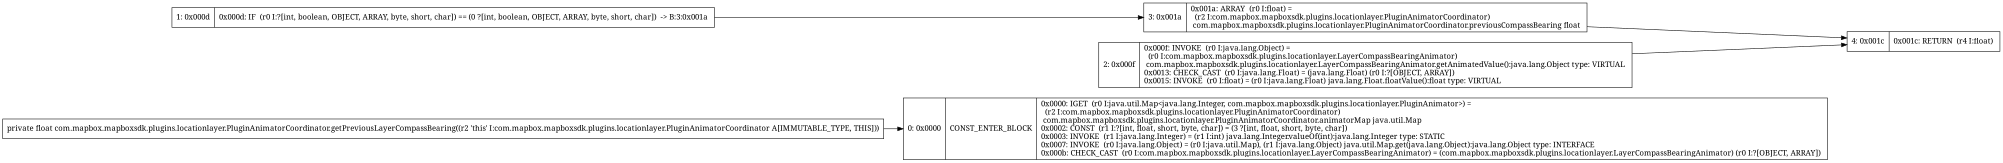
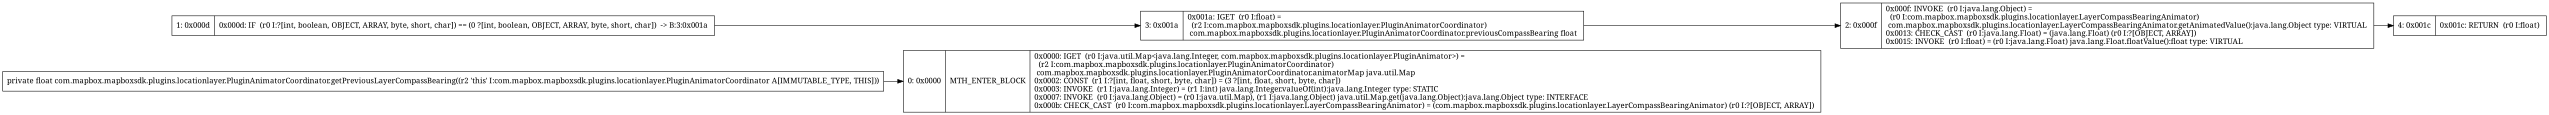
(1243, 9) -> (1235, 17)
(1714, 32) -> (1709, 26)
(1945, 41) -> (2491, 25)
(991, 129) -> (988, 81)
